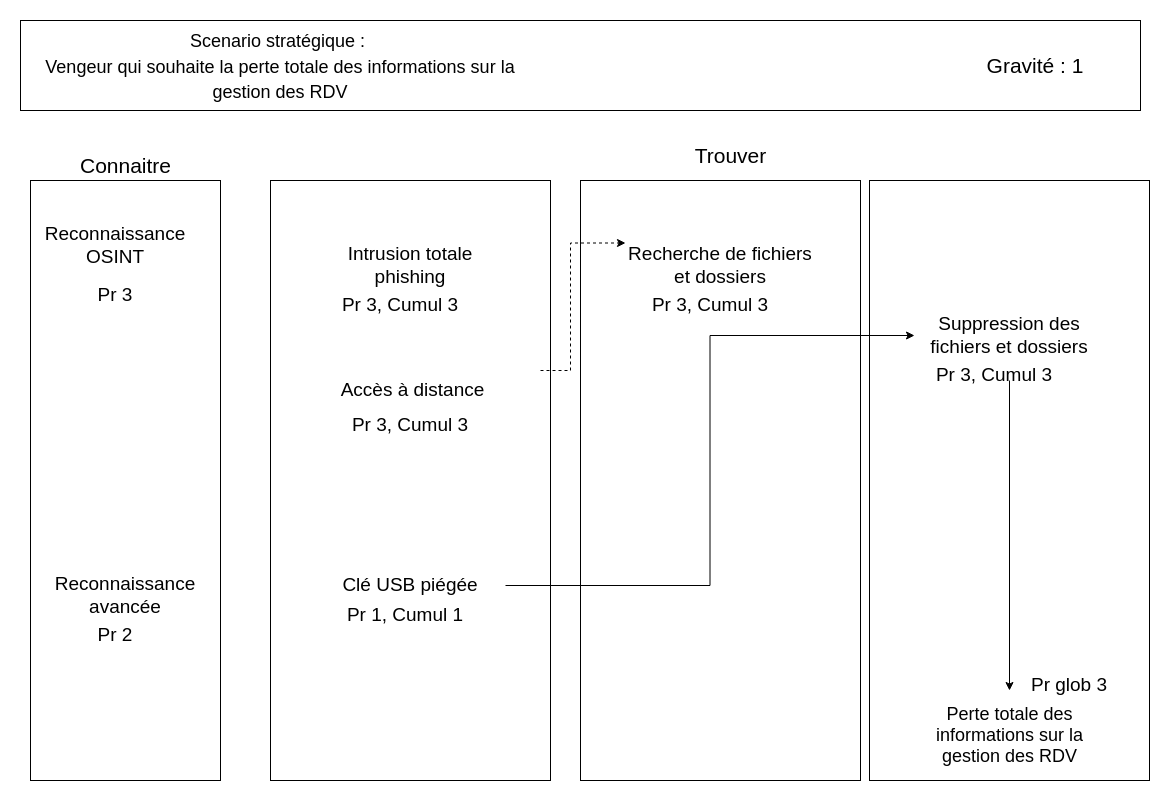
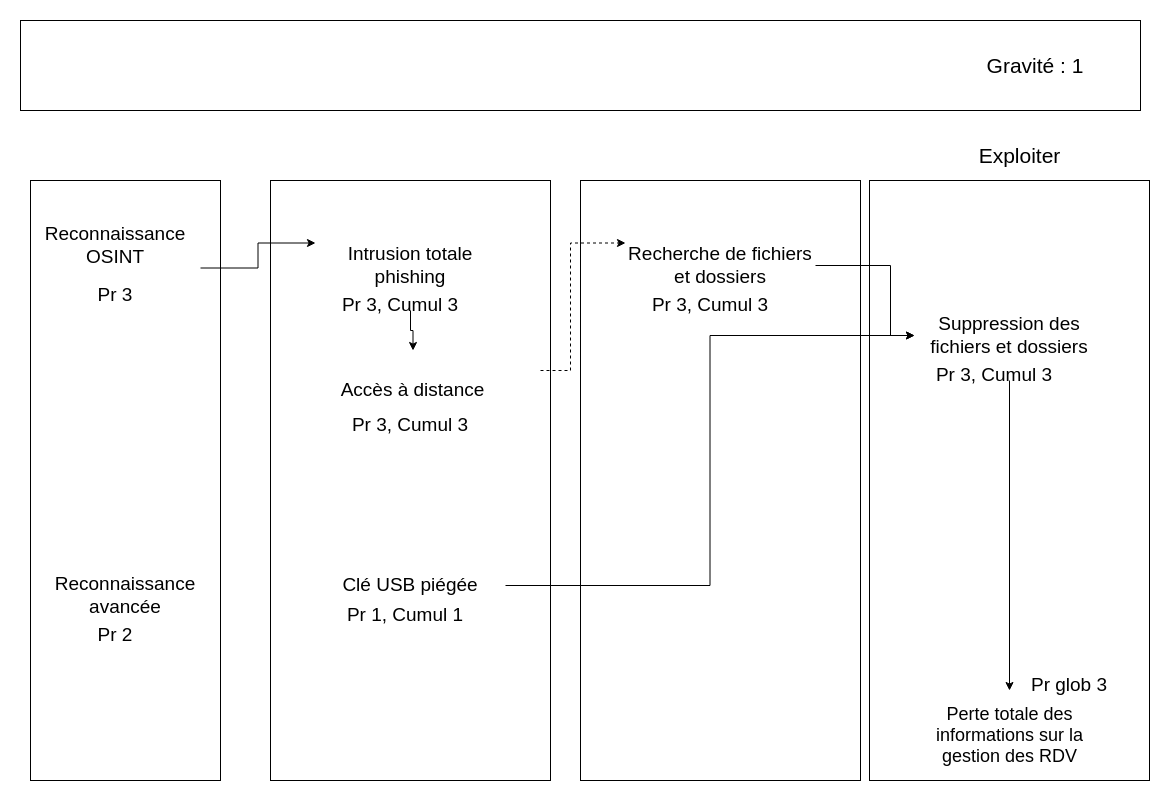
(281, 66) -> none
(731, 156) -> none
none -> (1020, 156)
(126, 166) -> none
none -> (258, 259)
none -> (887, 266)
none -> (411, 328)
